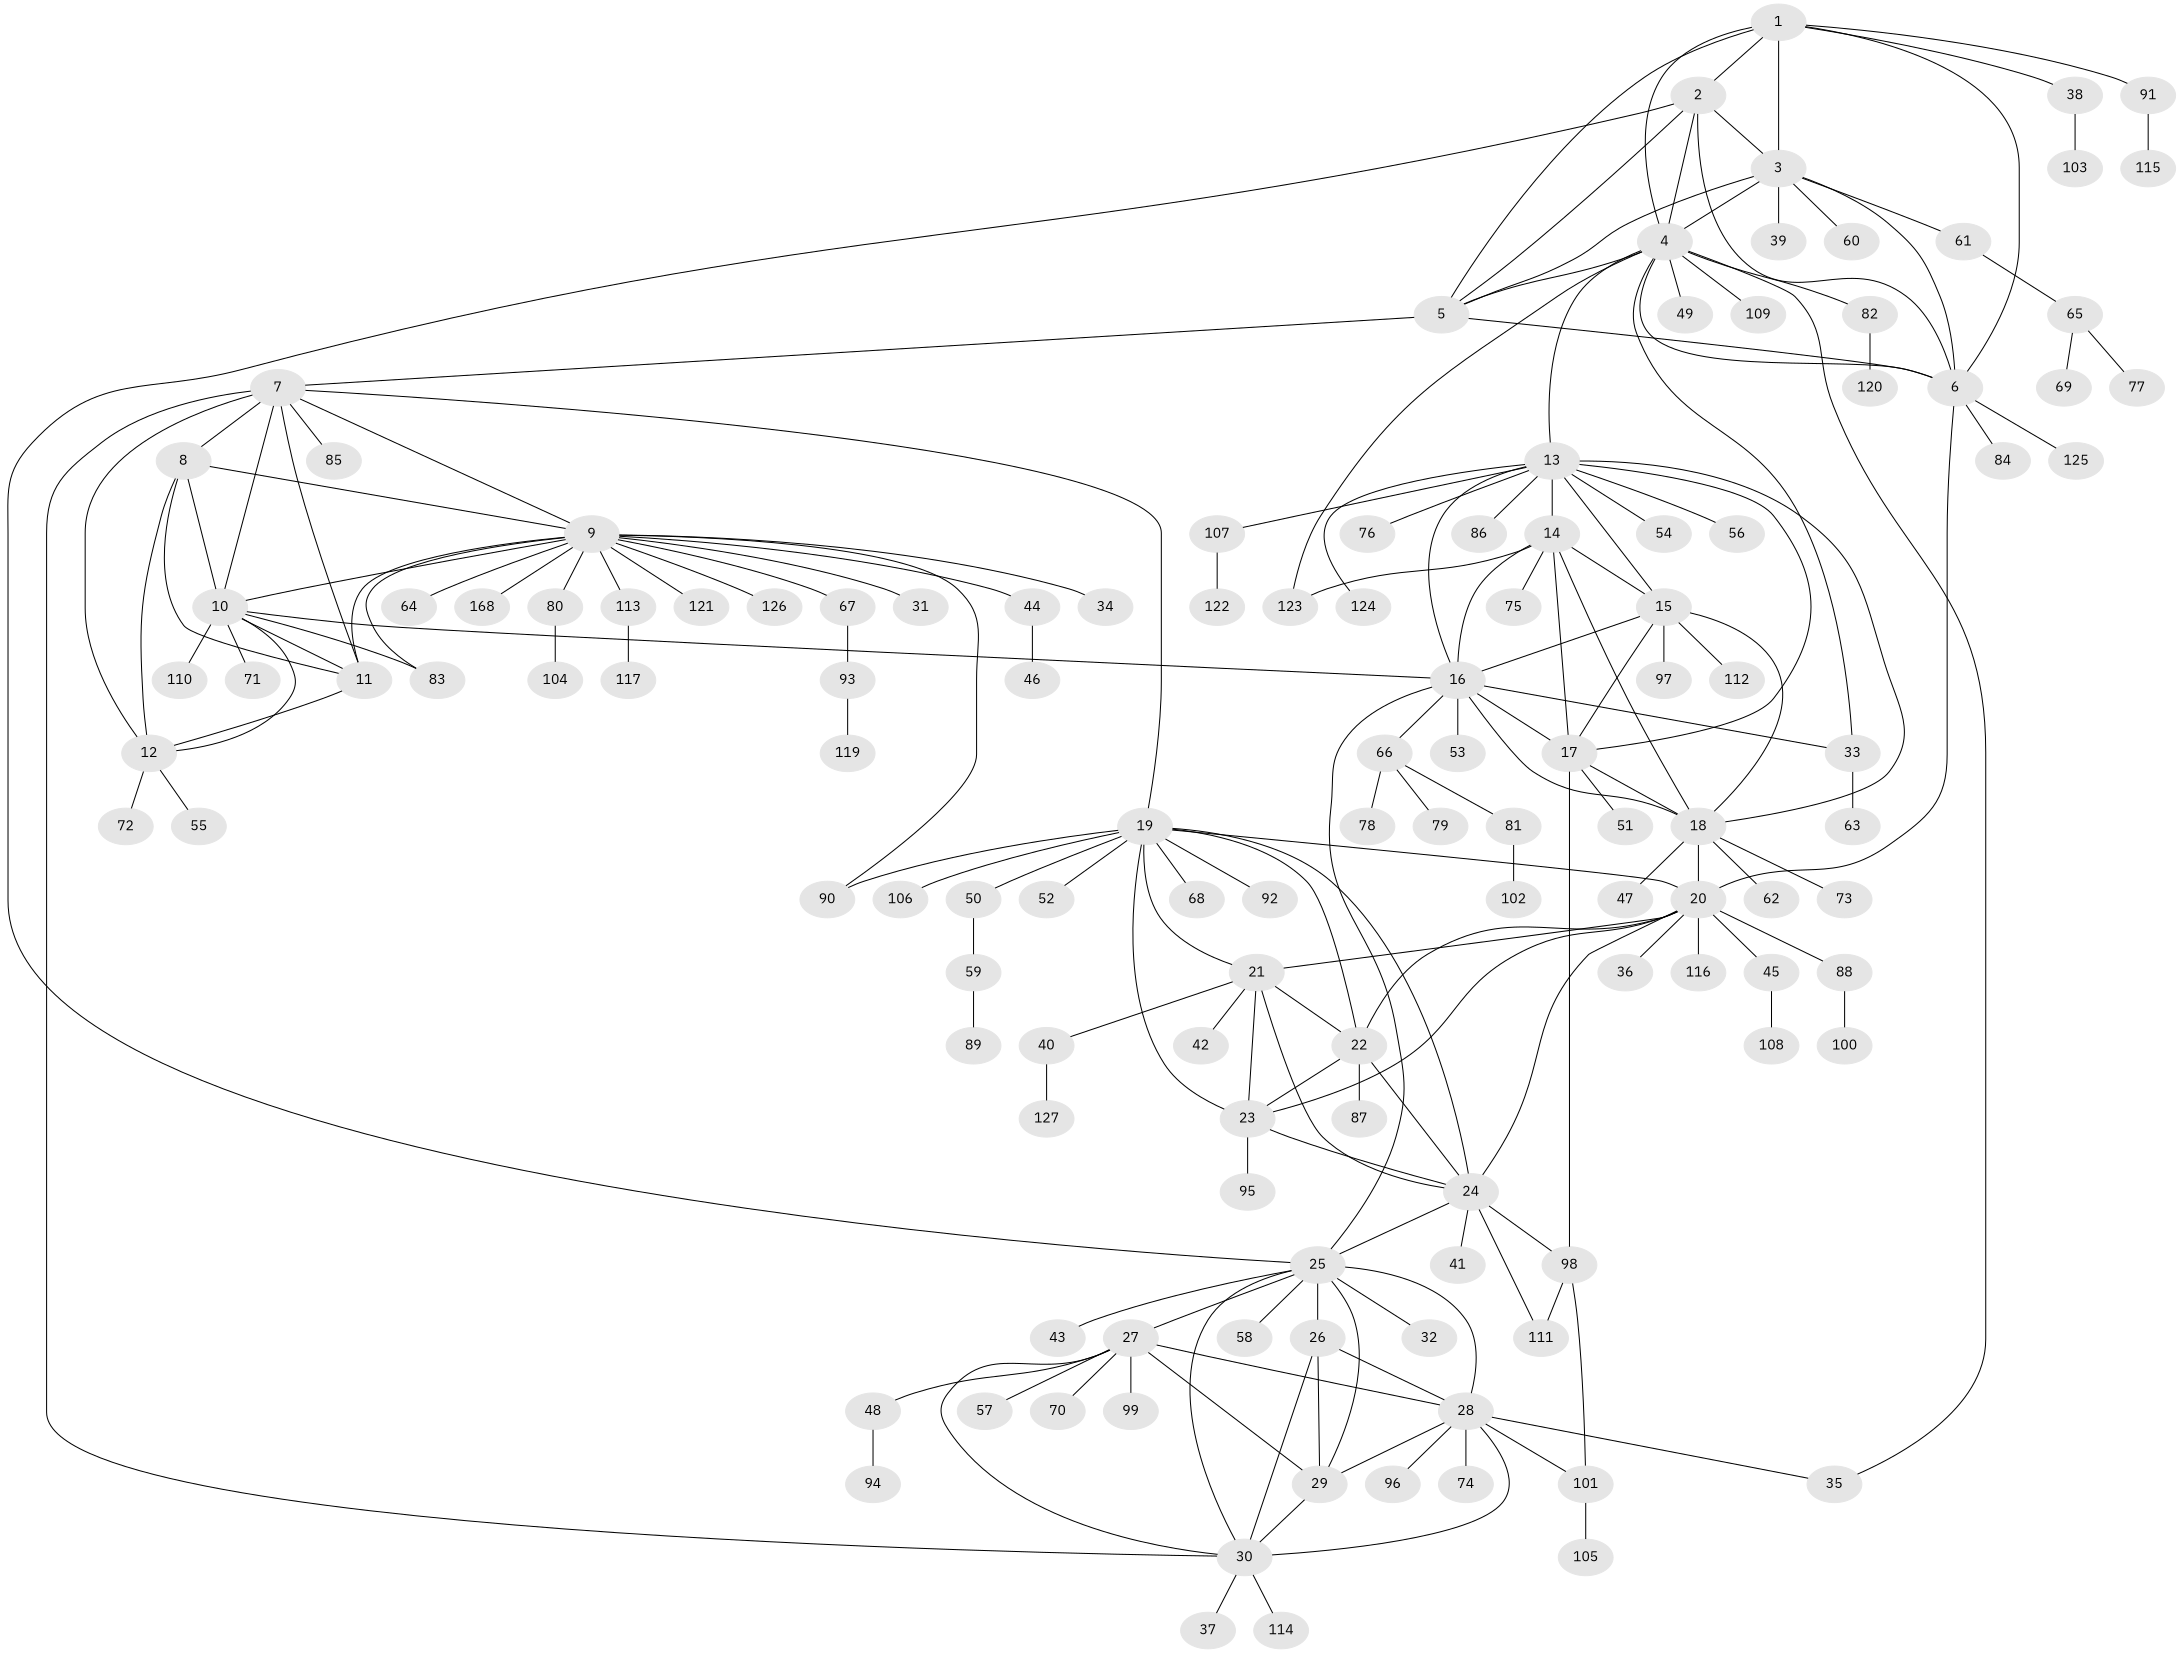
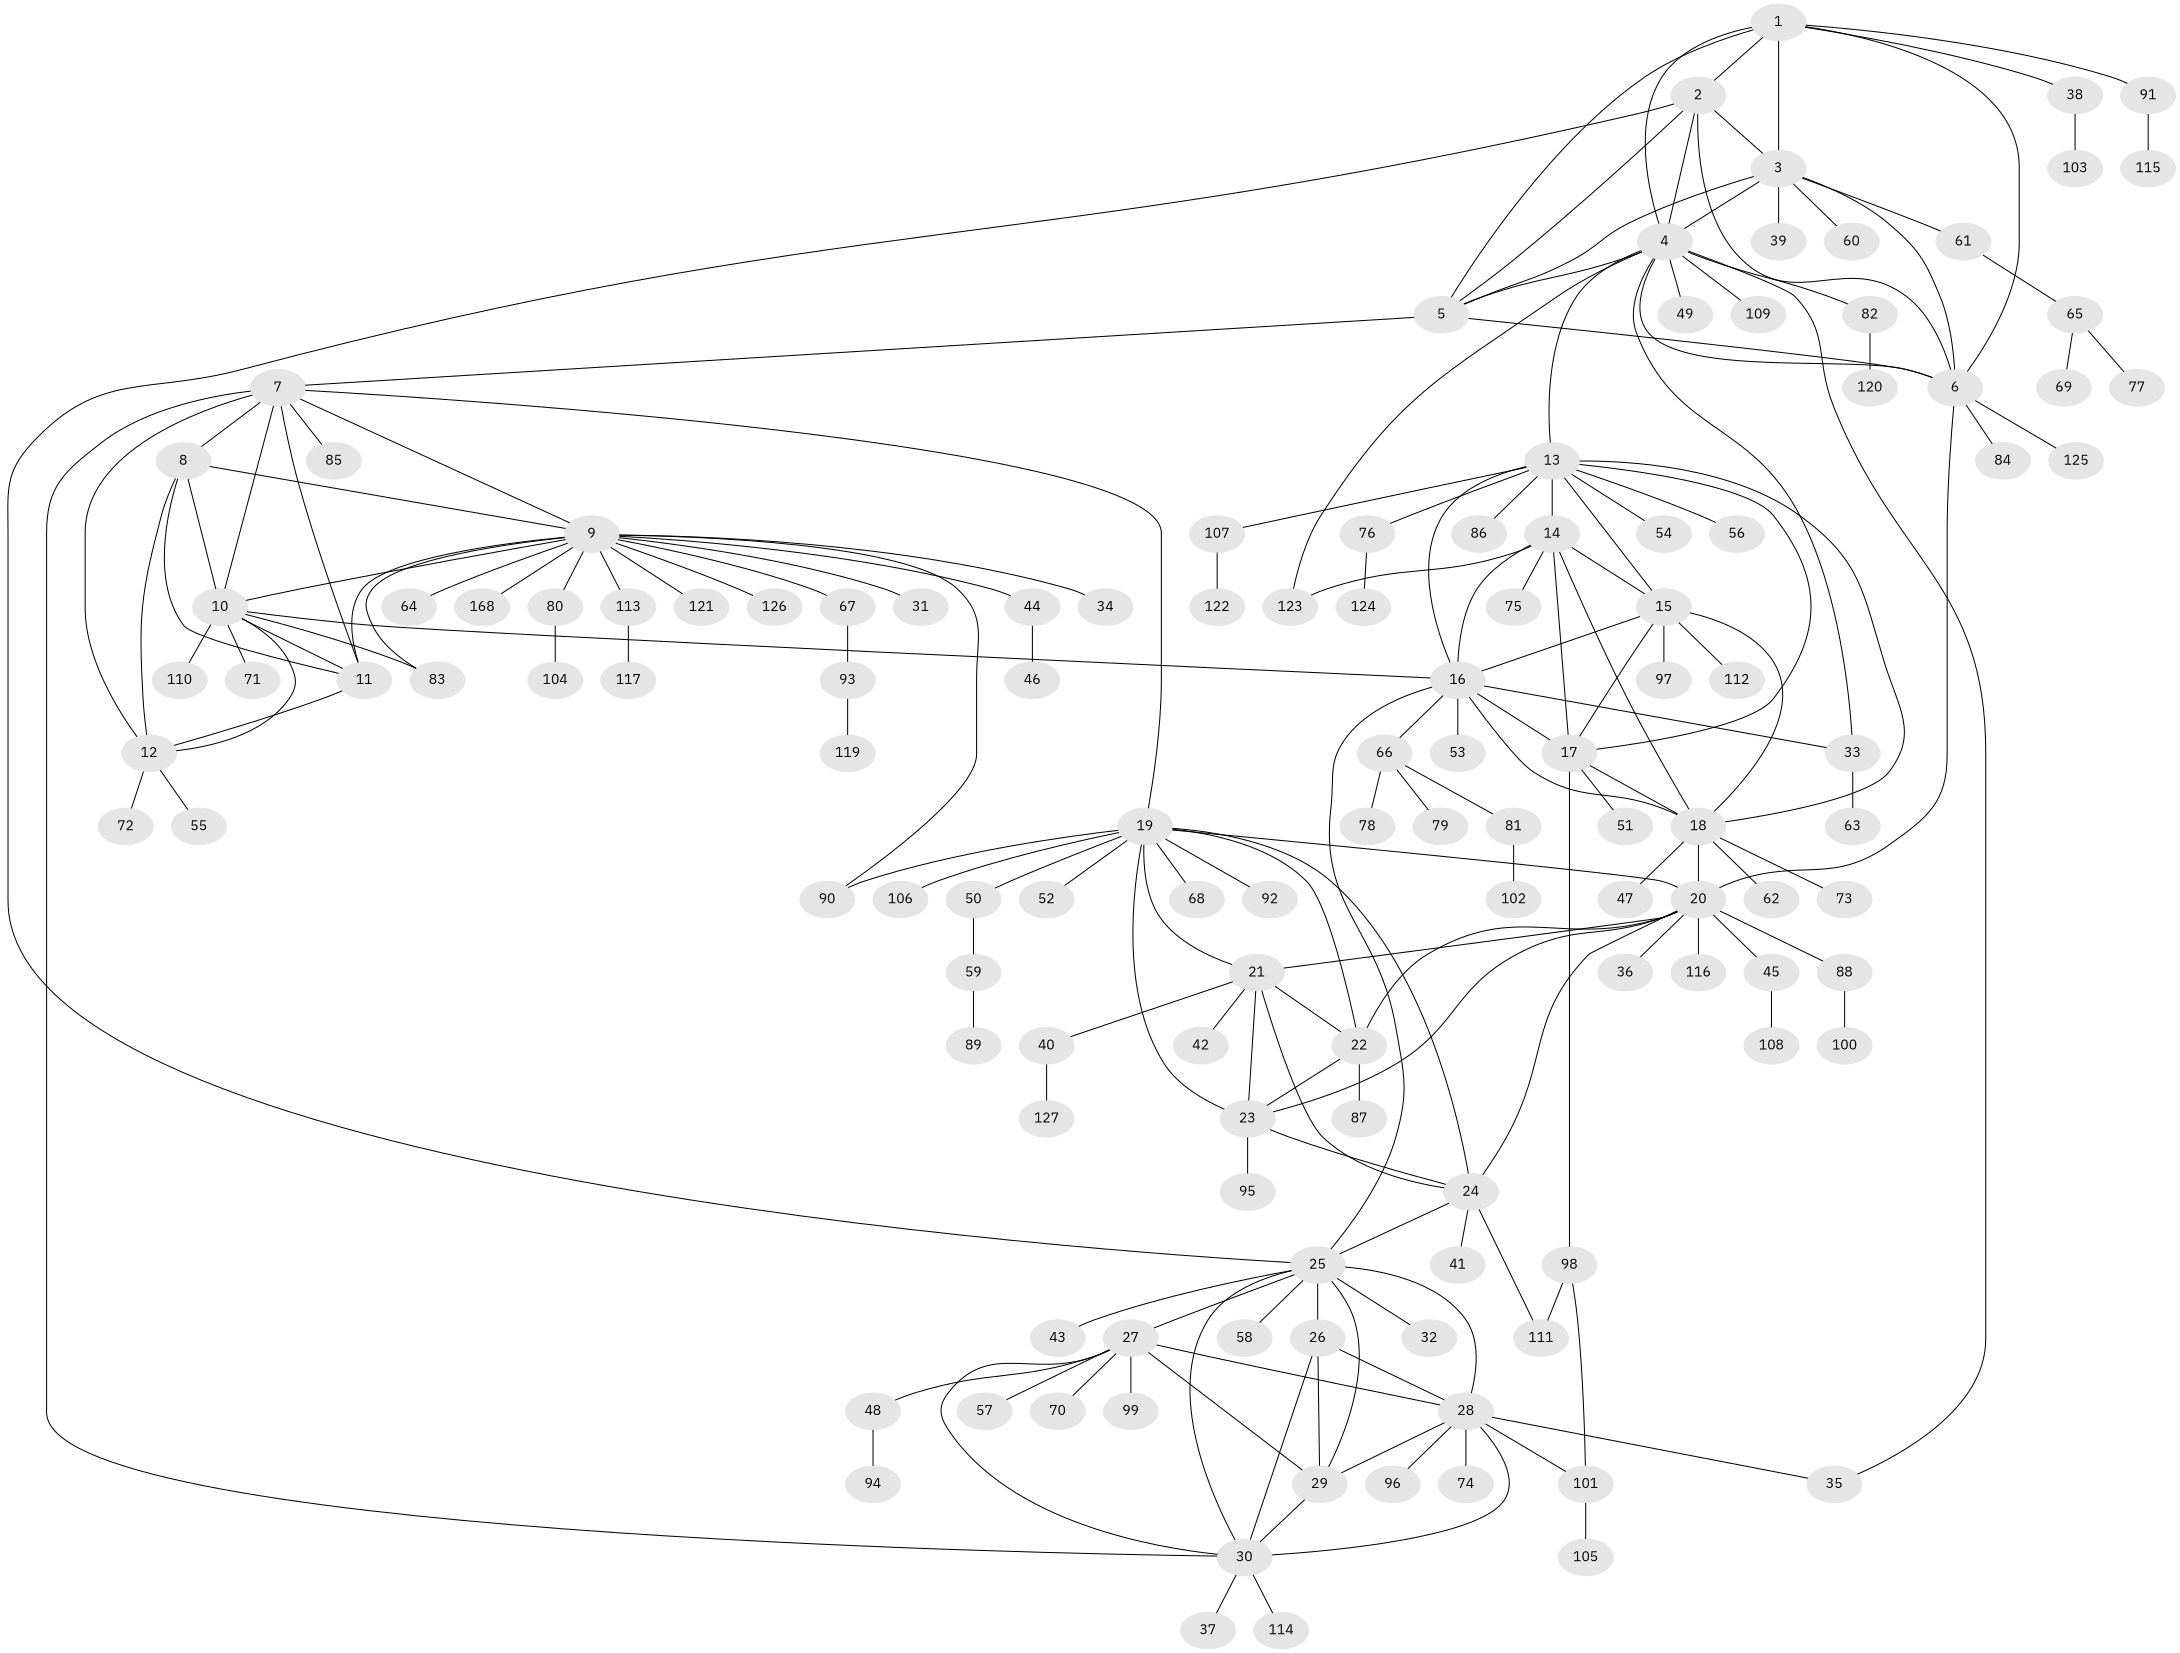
(1384, 489) -> (1365, 571)
(1415, 1119) -> none
(1520, 1229) -> none
